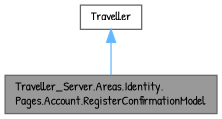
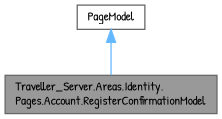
(111, 17) -> (111, 17)
